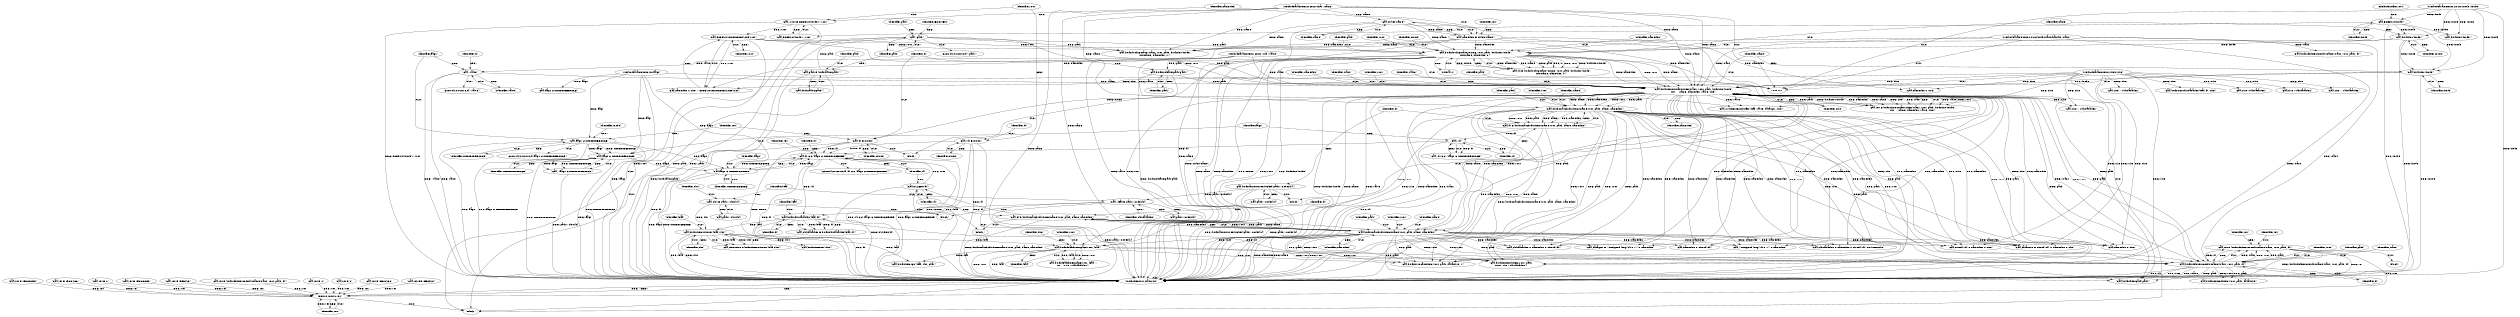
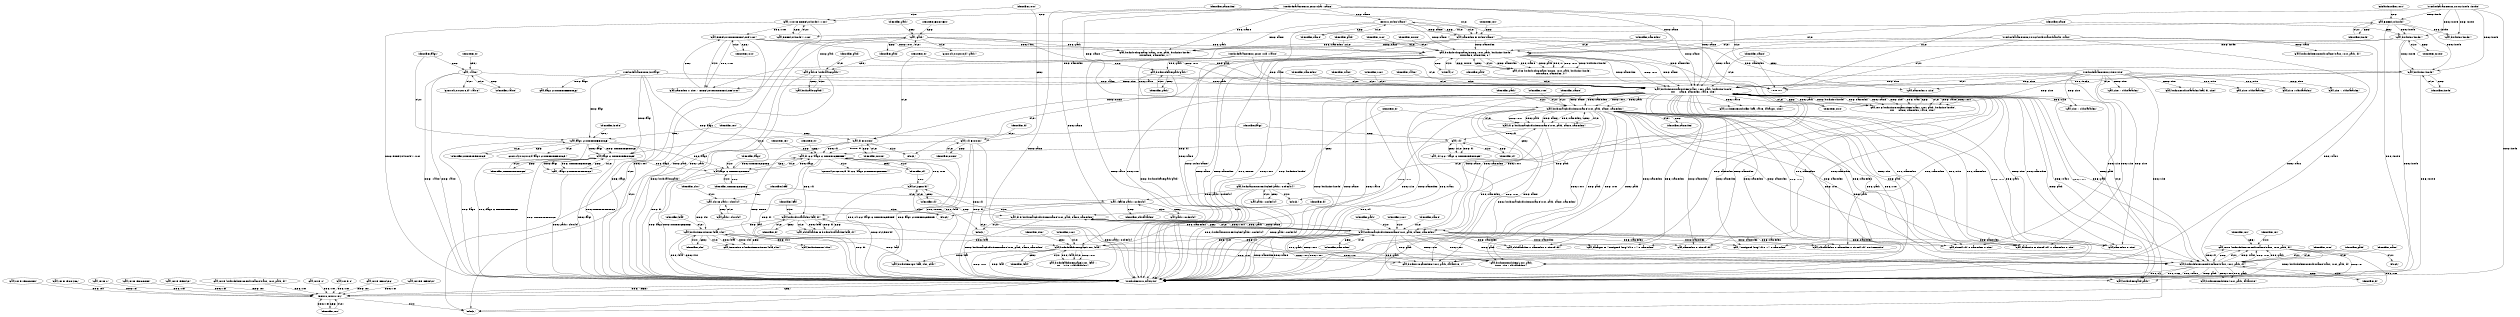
(1393, 22) -> (1393, 22)
(858, 59) -> none
(1137, 210) -> (1127, 209)
